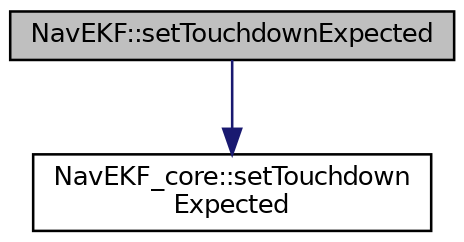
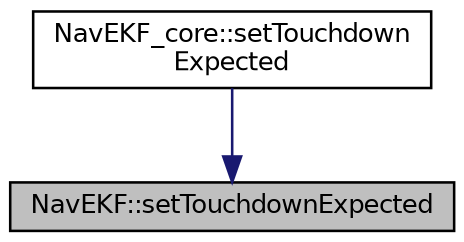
(232, 94) -> (232, 122)
